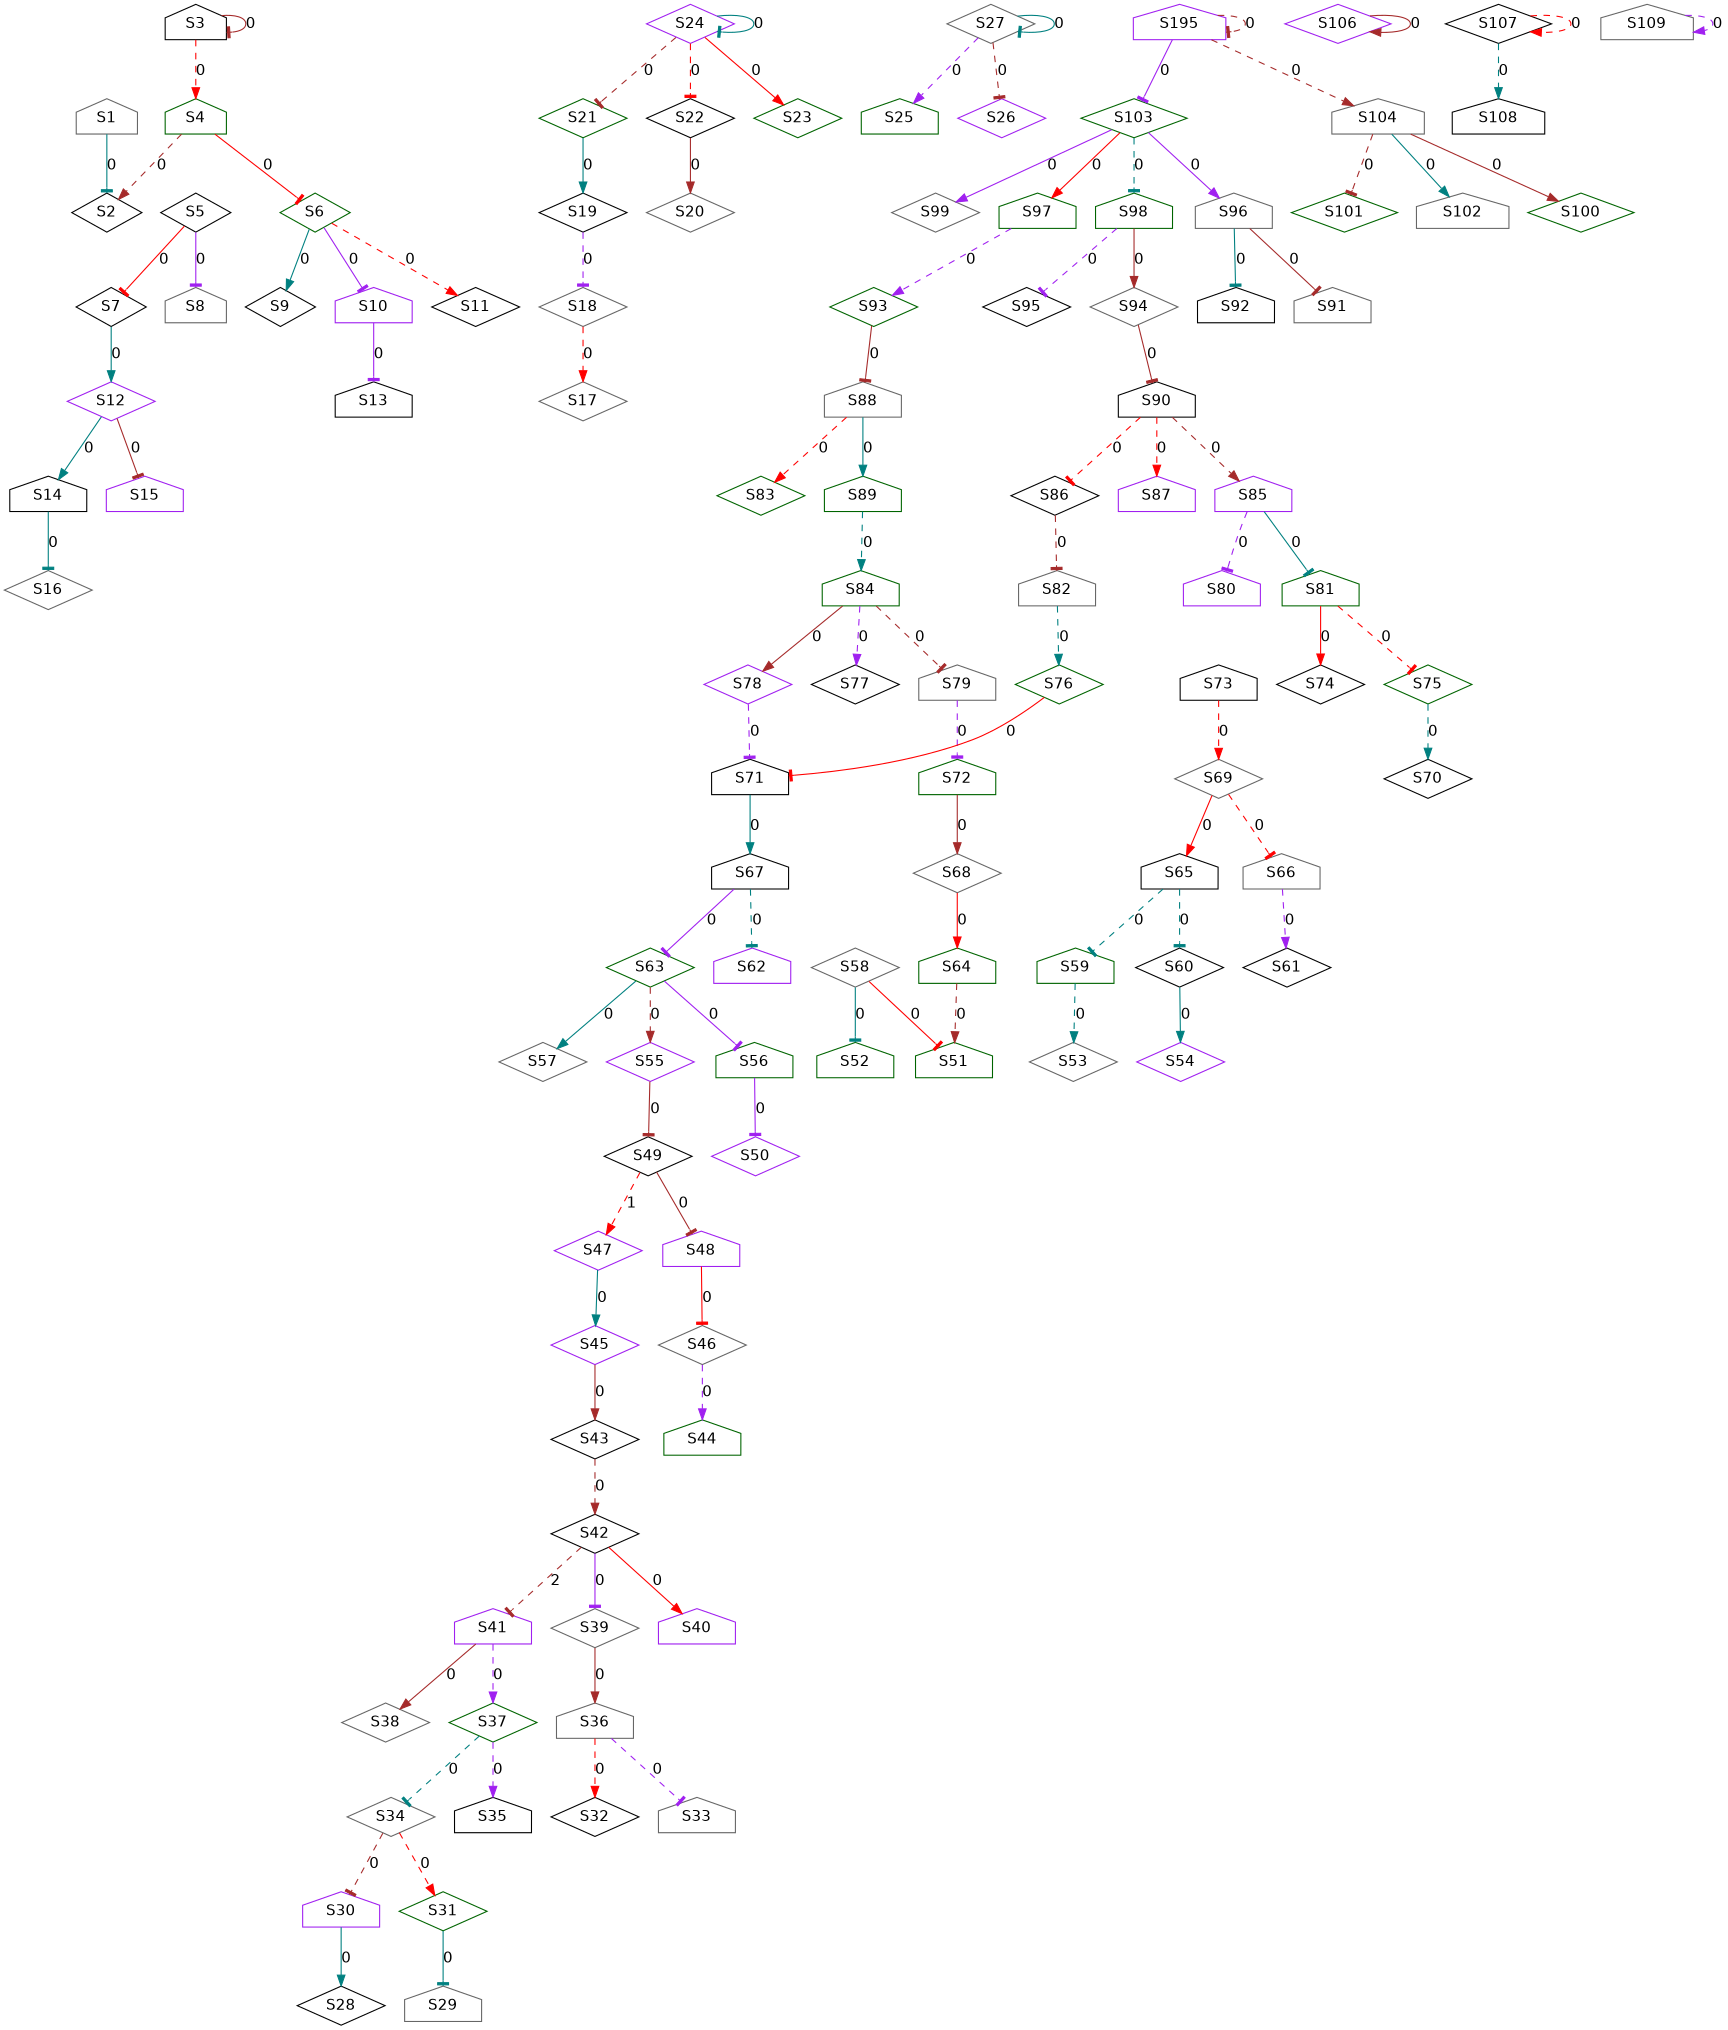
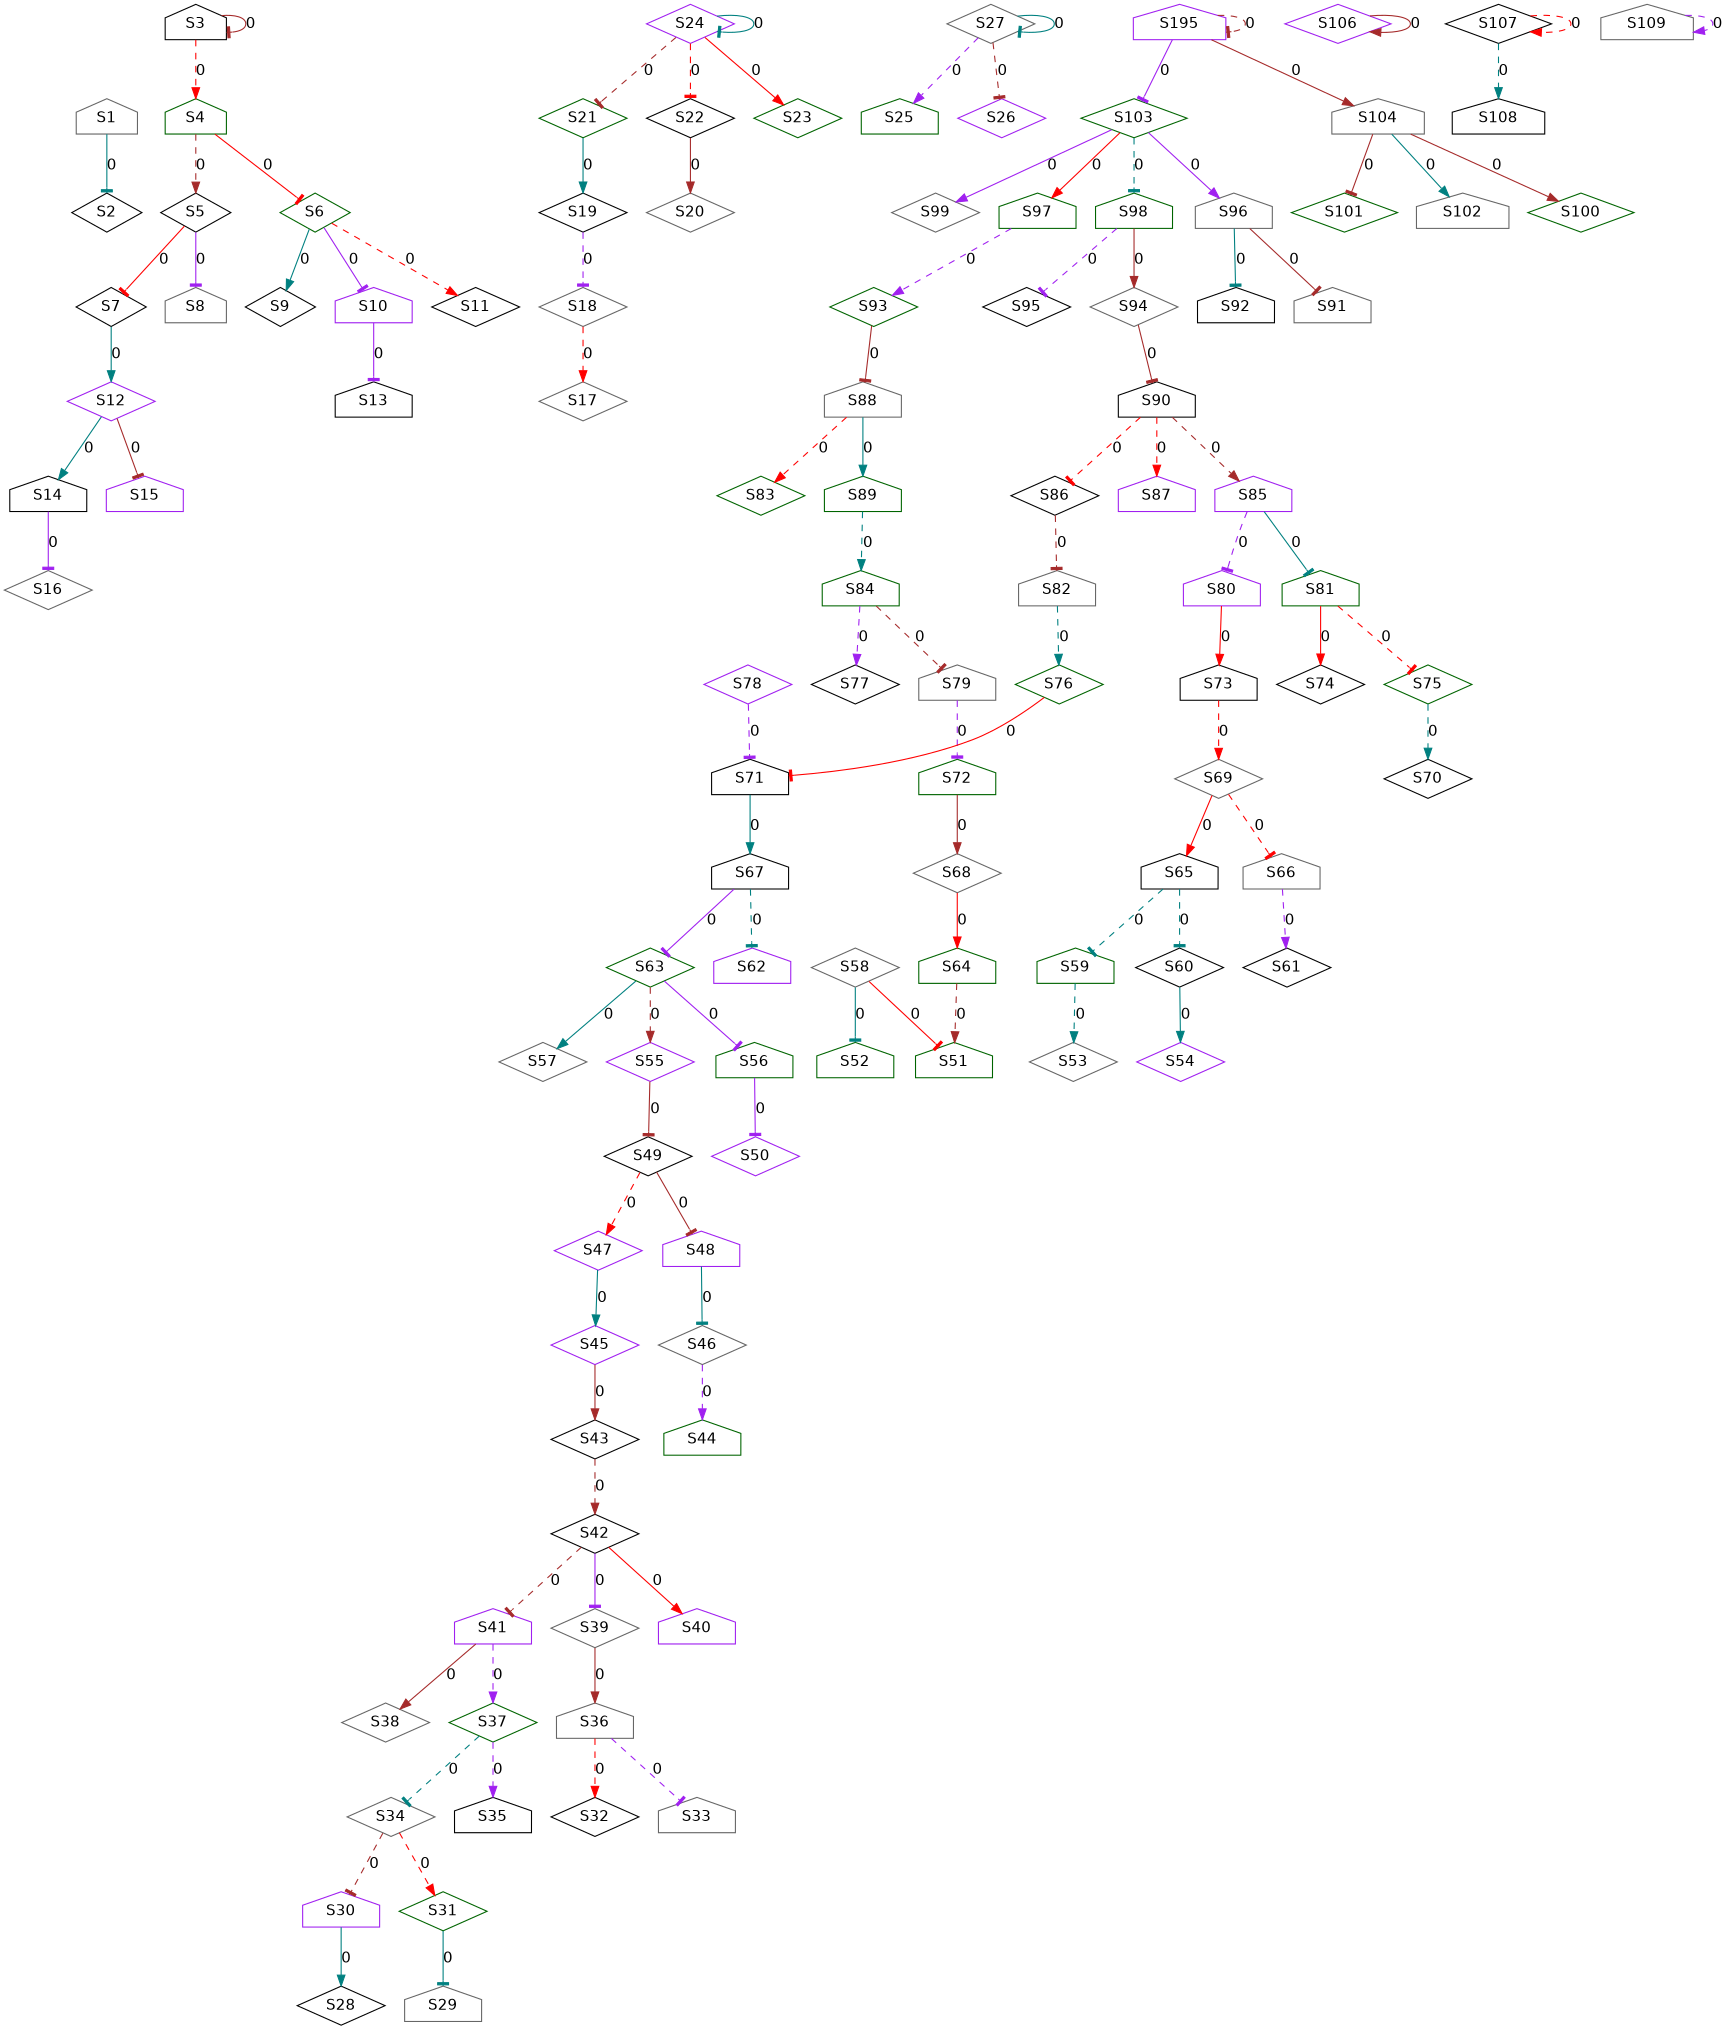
(1278, 70) -> (1278, 70)
(1363, 162) -> (1363, 162)
(154, 163) -> (196, 158)
(48, 538) -> (48, 538)
none -> (1221, 630)
(807, 635) -> none
(632, 1203) -> (632, 1203)
(702, 1293) -> (702, 1293)
(556, 1581) -> (556, 1581)
